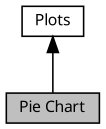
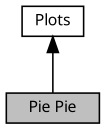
(53, 108) -> (53, 108)
